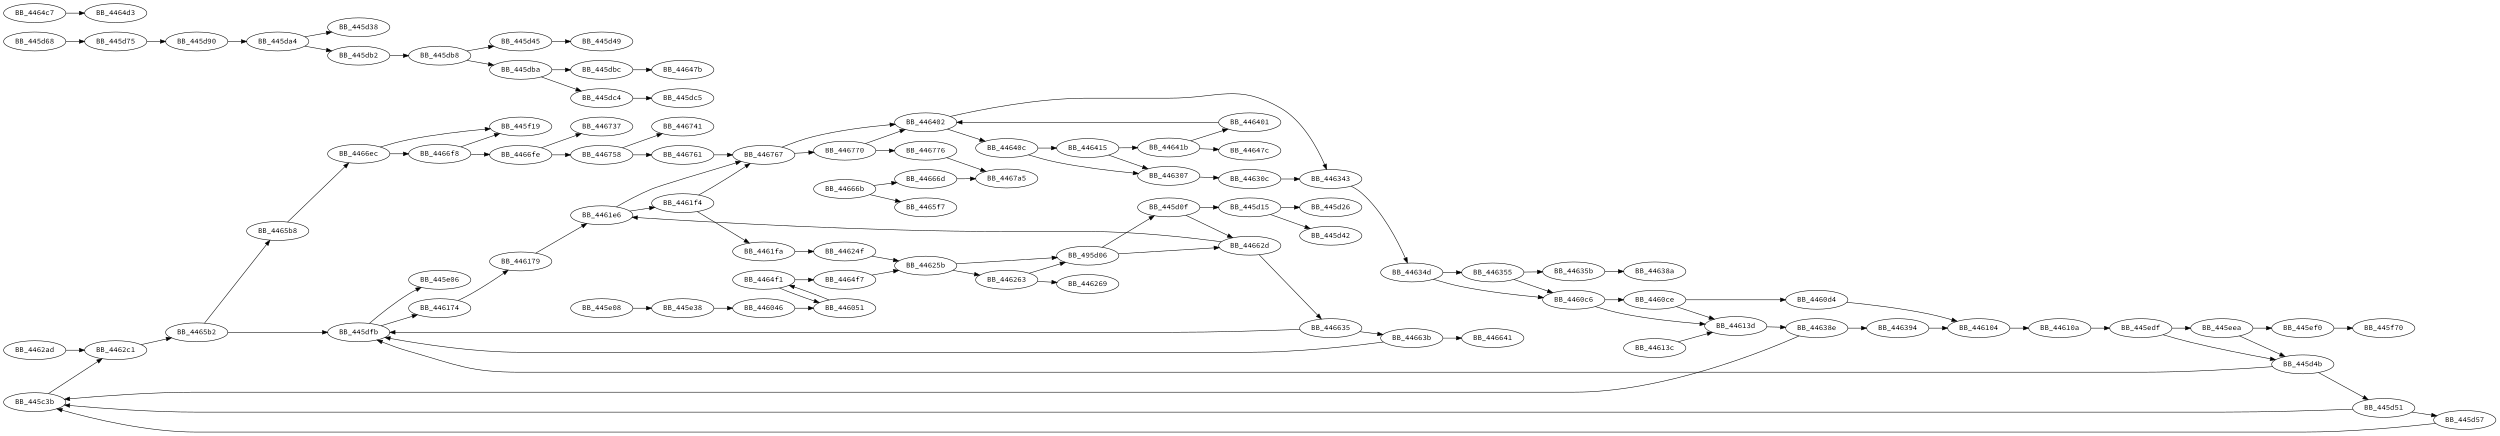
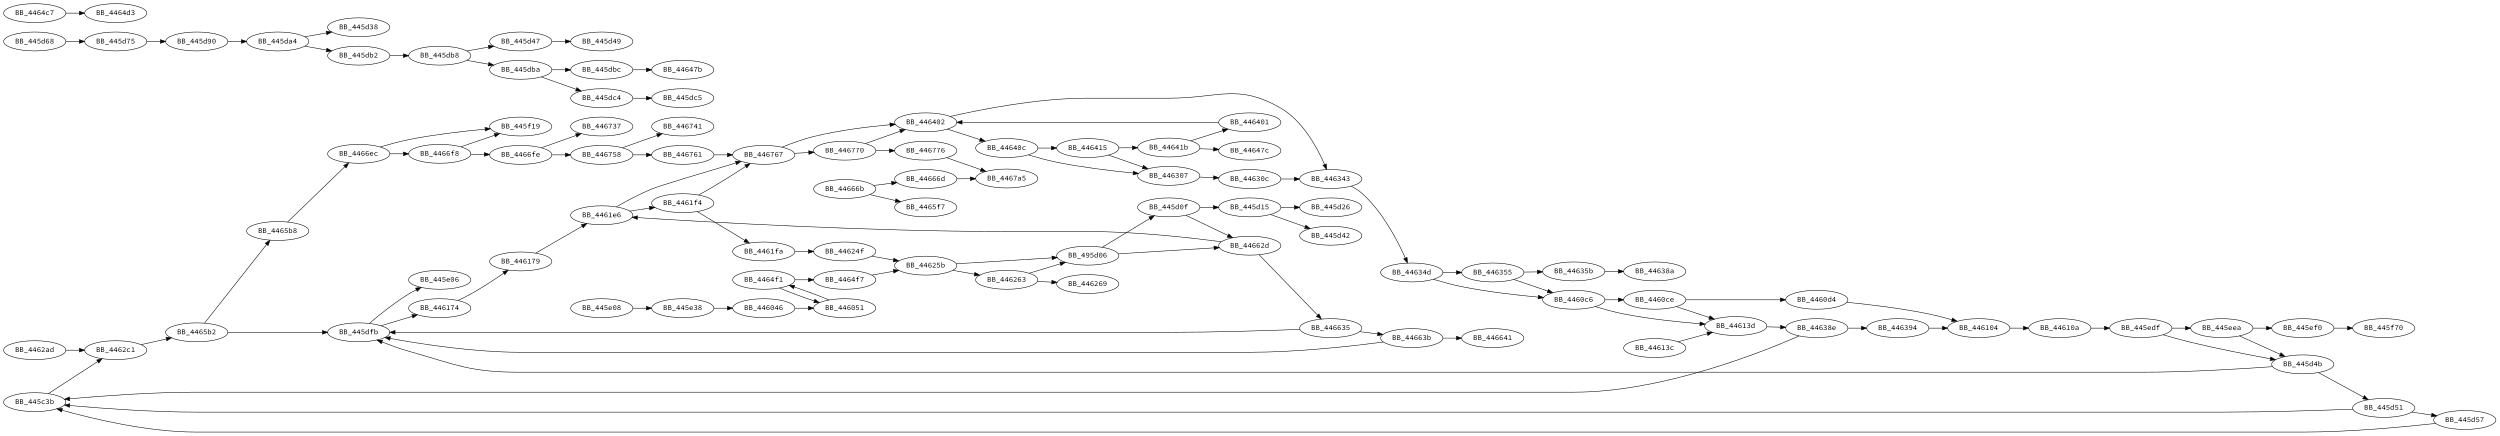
(521, 41) -> (521, 41)
